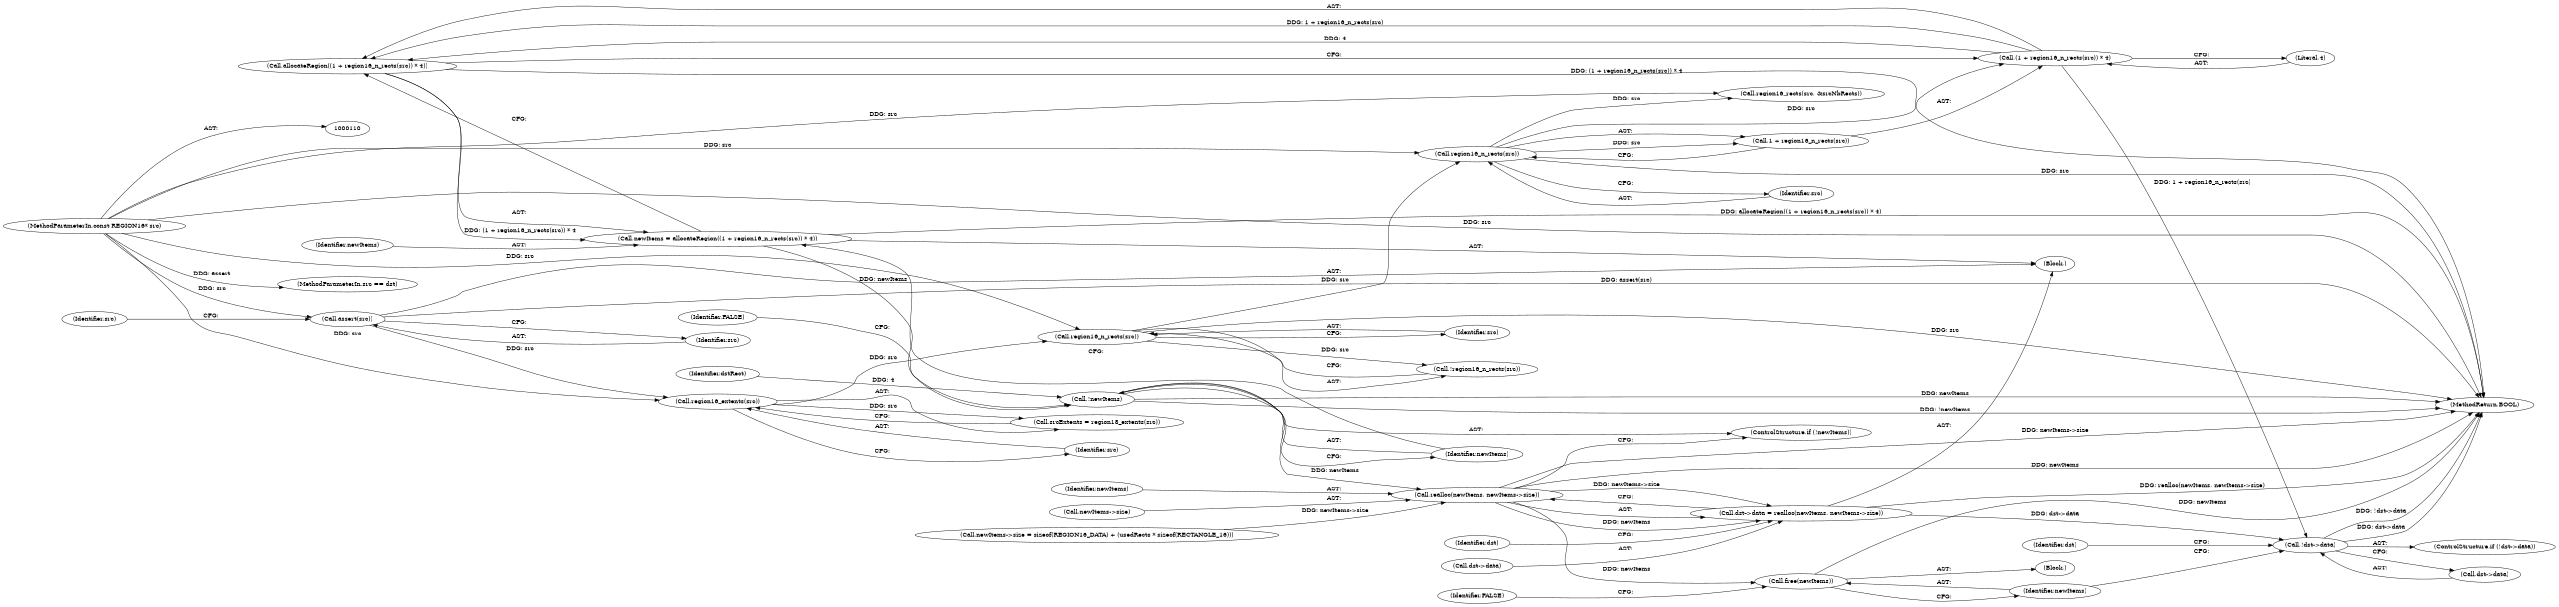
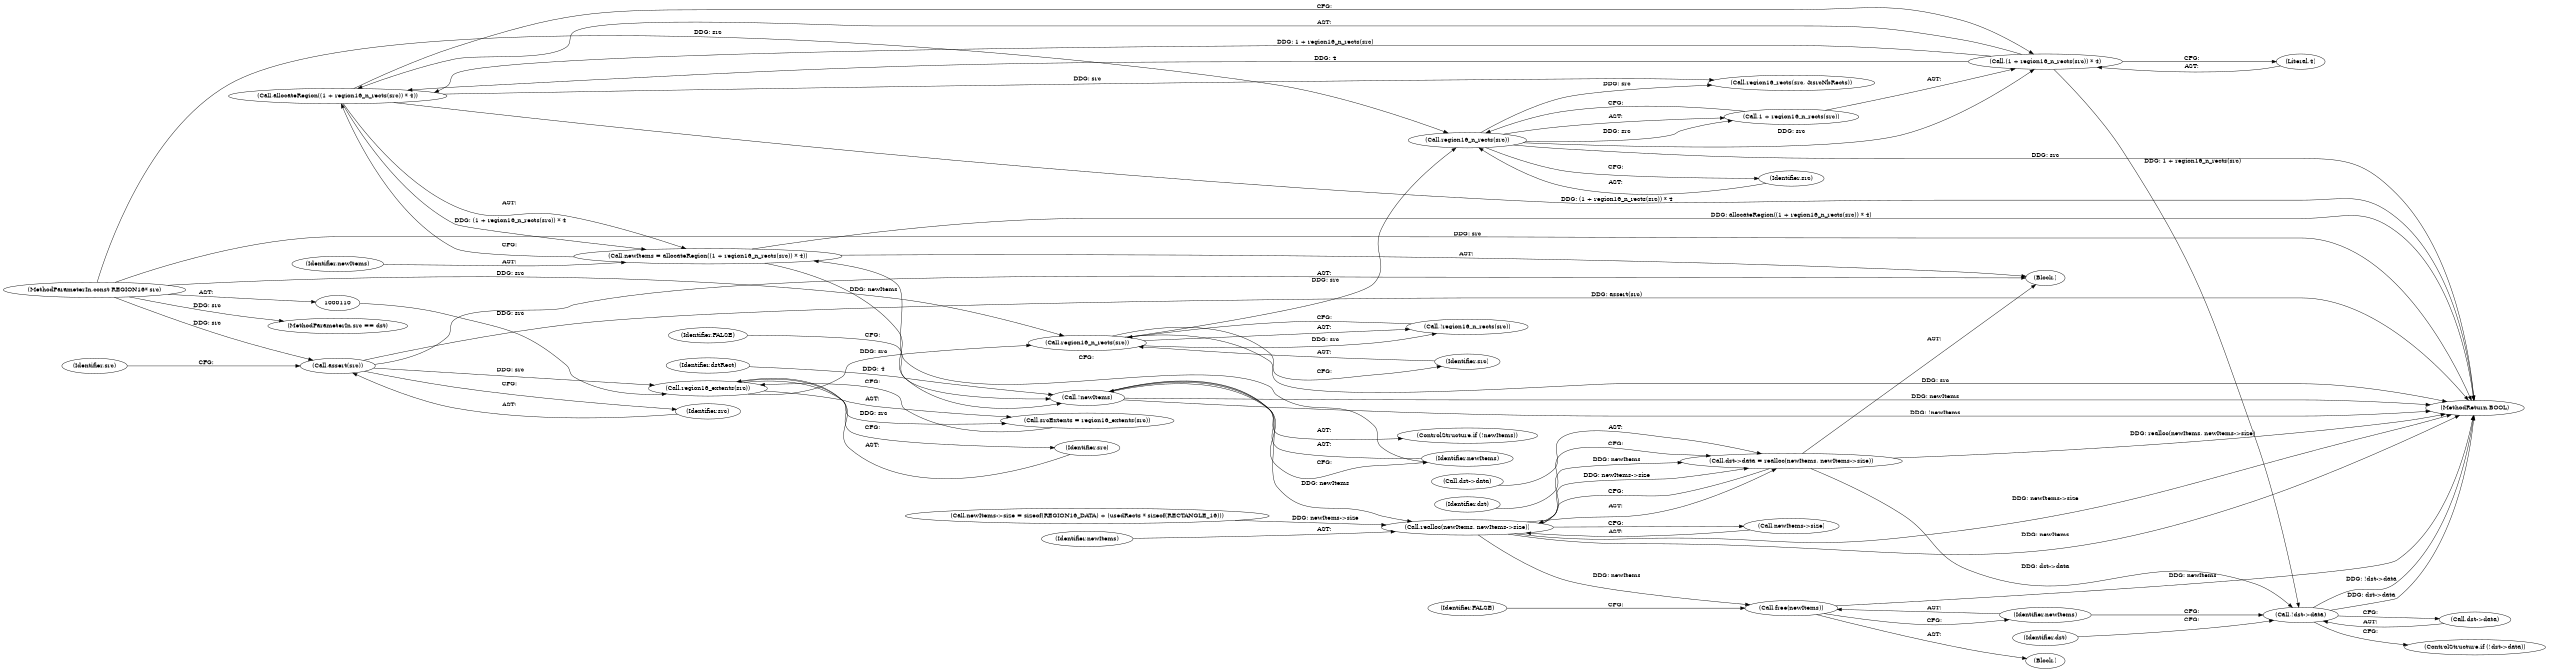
(905, 118) -> (1076, 84)
(212, 274) -> (207, 306)
(359, 368) -> (519, 334)
(1097, 422) -> (1087, 421)
(1622, 444) -> (1646, 527)
(2381, 543) -> (2371, 632)
